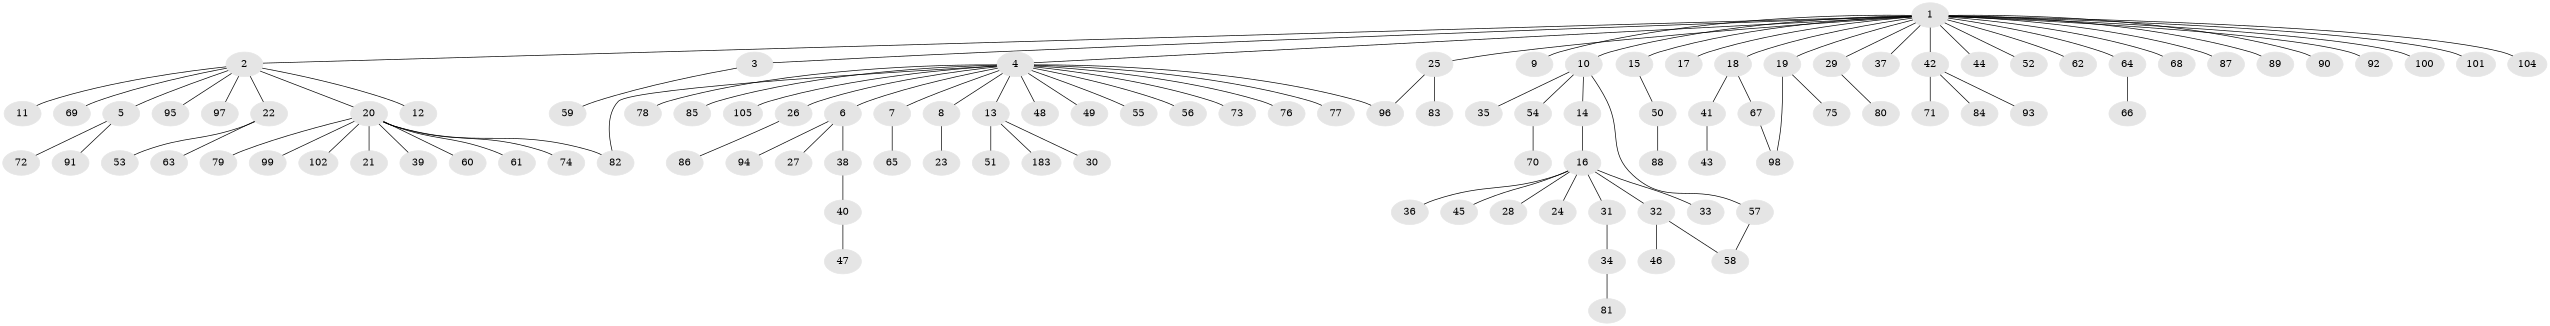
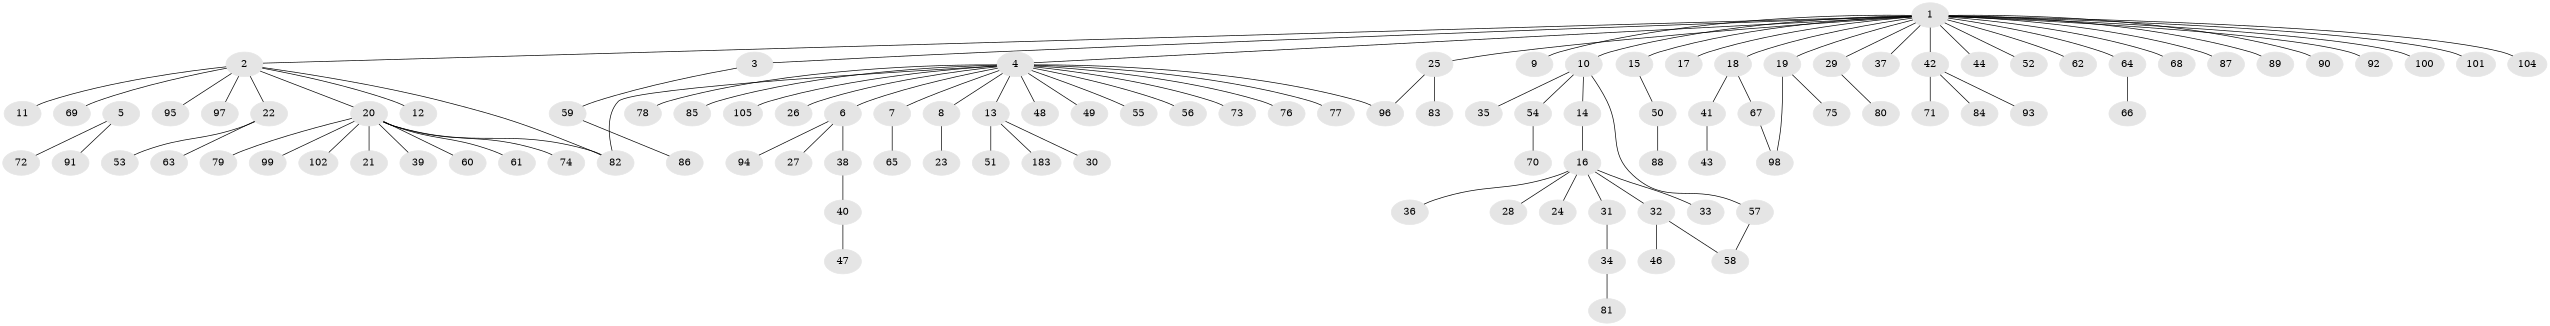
(182, 87) -> (435, 99)
(740, 139) -> (626, 138)
(1459, 212) -> none
